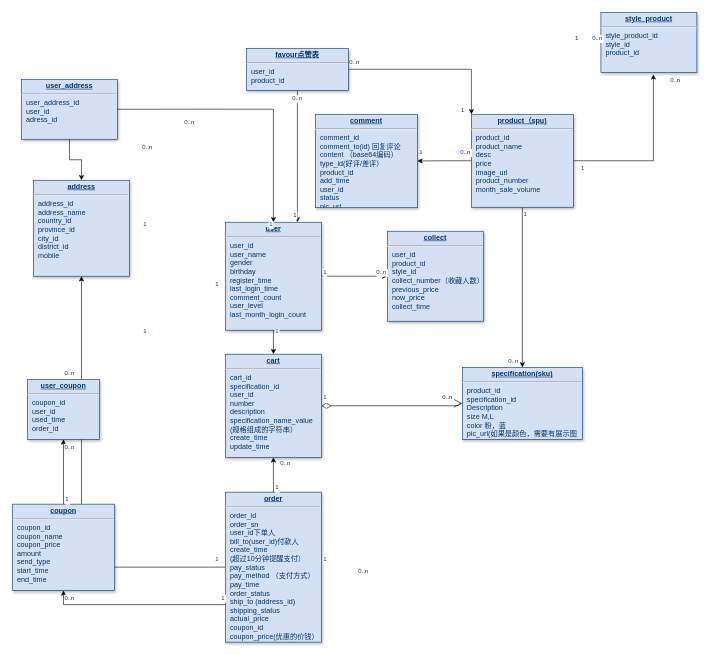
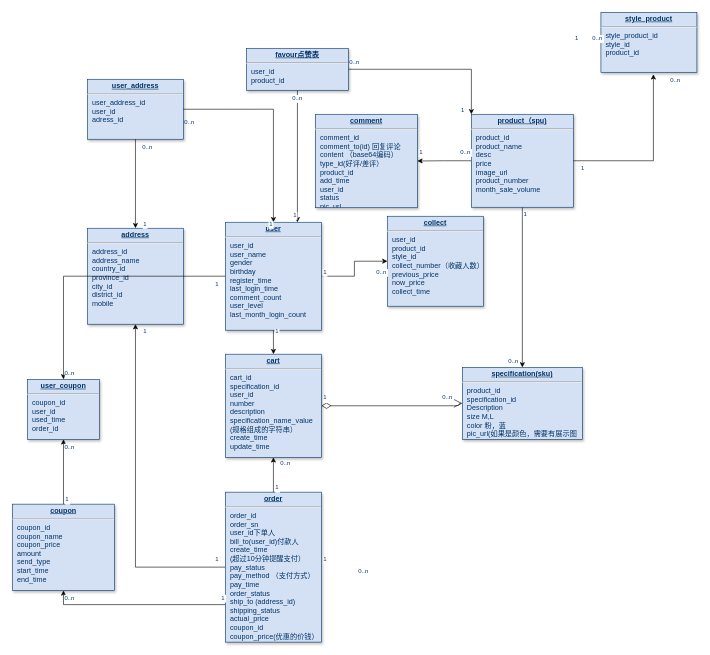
(69, 109) -> (135, 109)
(81, 228) -> (135, 276)
(435, 276) -> (435, 261)
none -> (63, 325)
